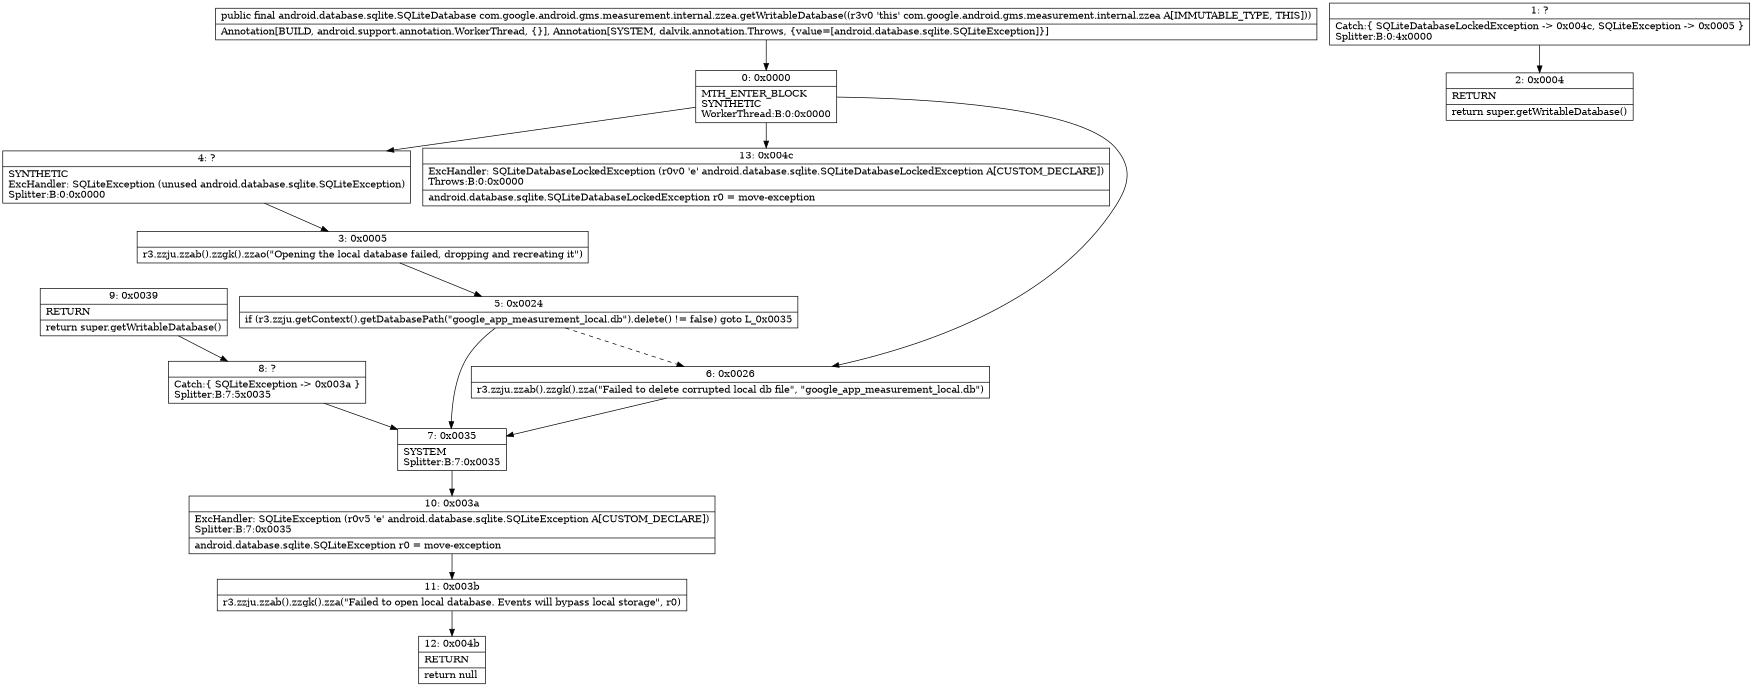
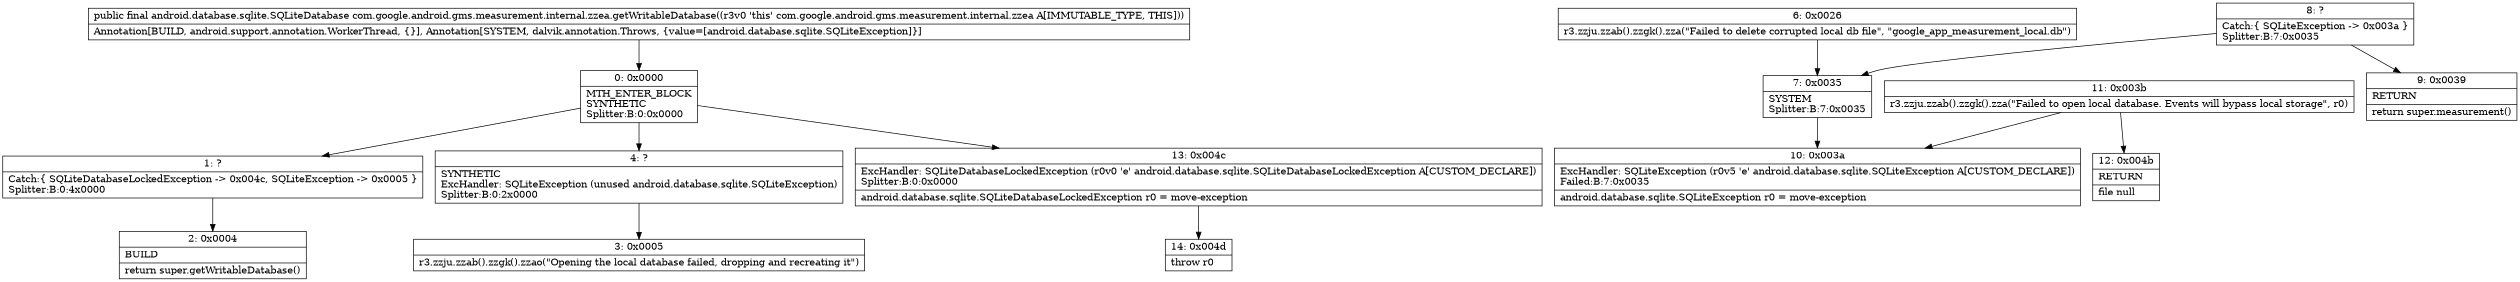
(1474, 96) -> (142, 255)
(766, 114) -> (635, 114)
(476, 182) -> (910, 182)
(57, 195) -> (490, 195)
(1122, 195) -> (455, 131)
none -> (1199, 255)
(519, 312) -> none
(134, 328) -> (2442, 112)
(200, 347) -> (2373, 57)
(223, 395) -> (2271, 37)
(243, 530) -> (1605, 182)
(452, 563) -> (1997, 129)
(451, 675) -> (2117, 192)
